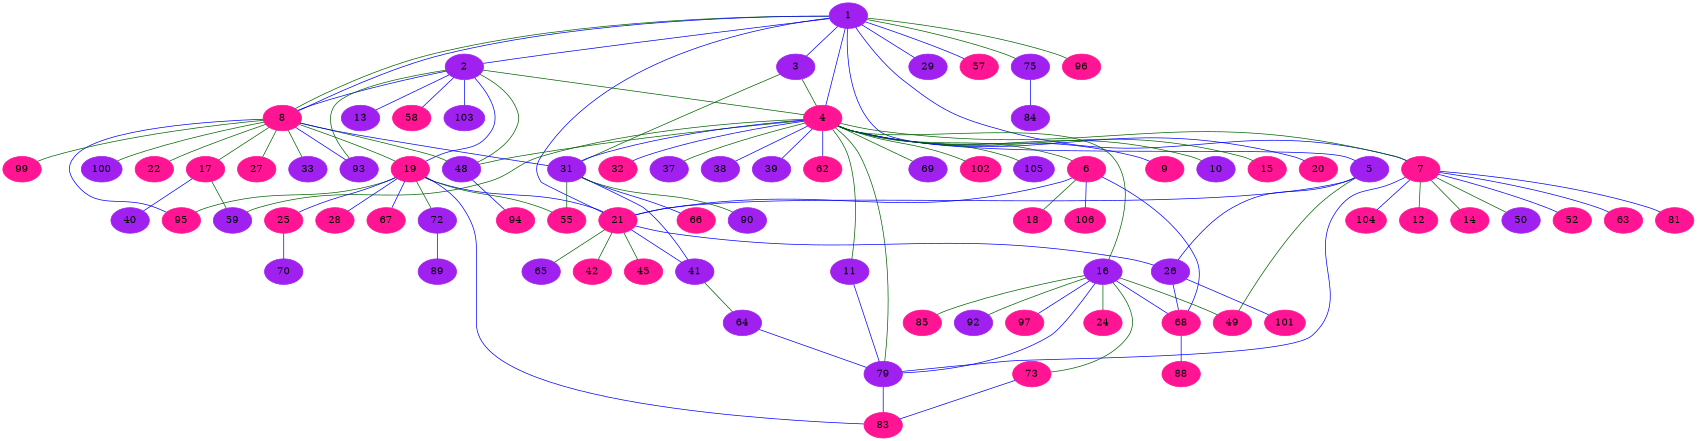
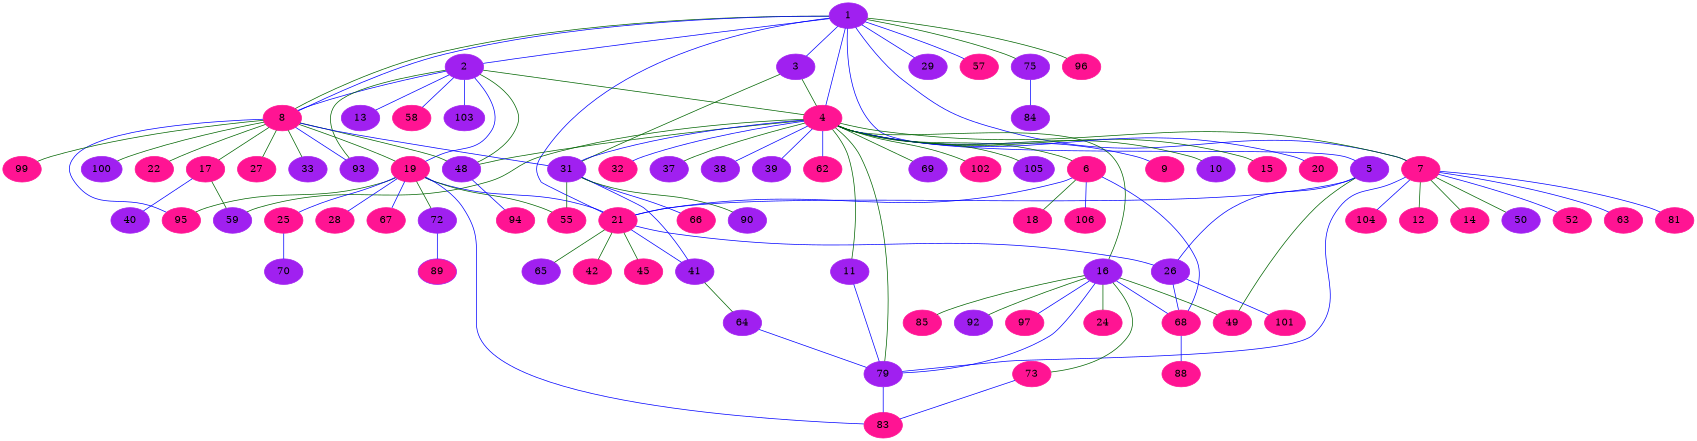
(437, 272) -> (437, 272)
